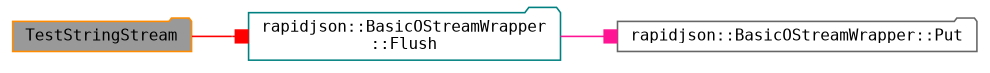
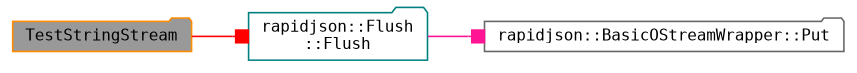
(405, 36) -> (338, 36)
